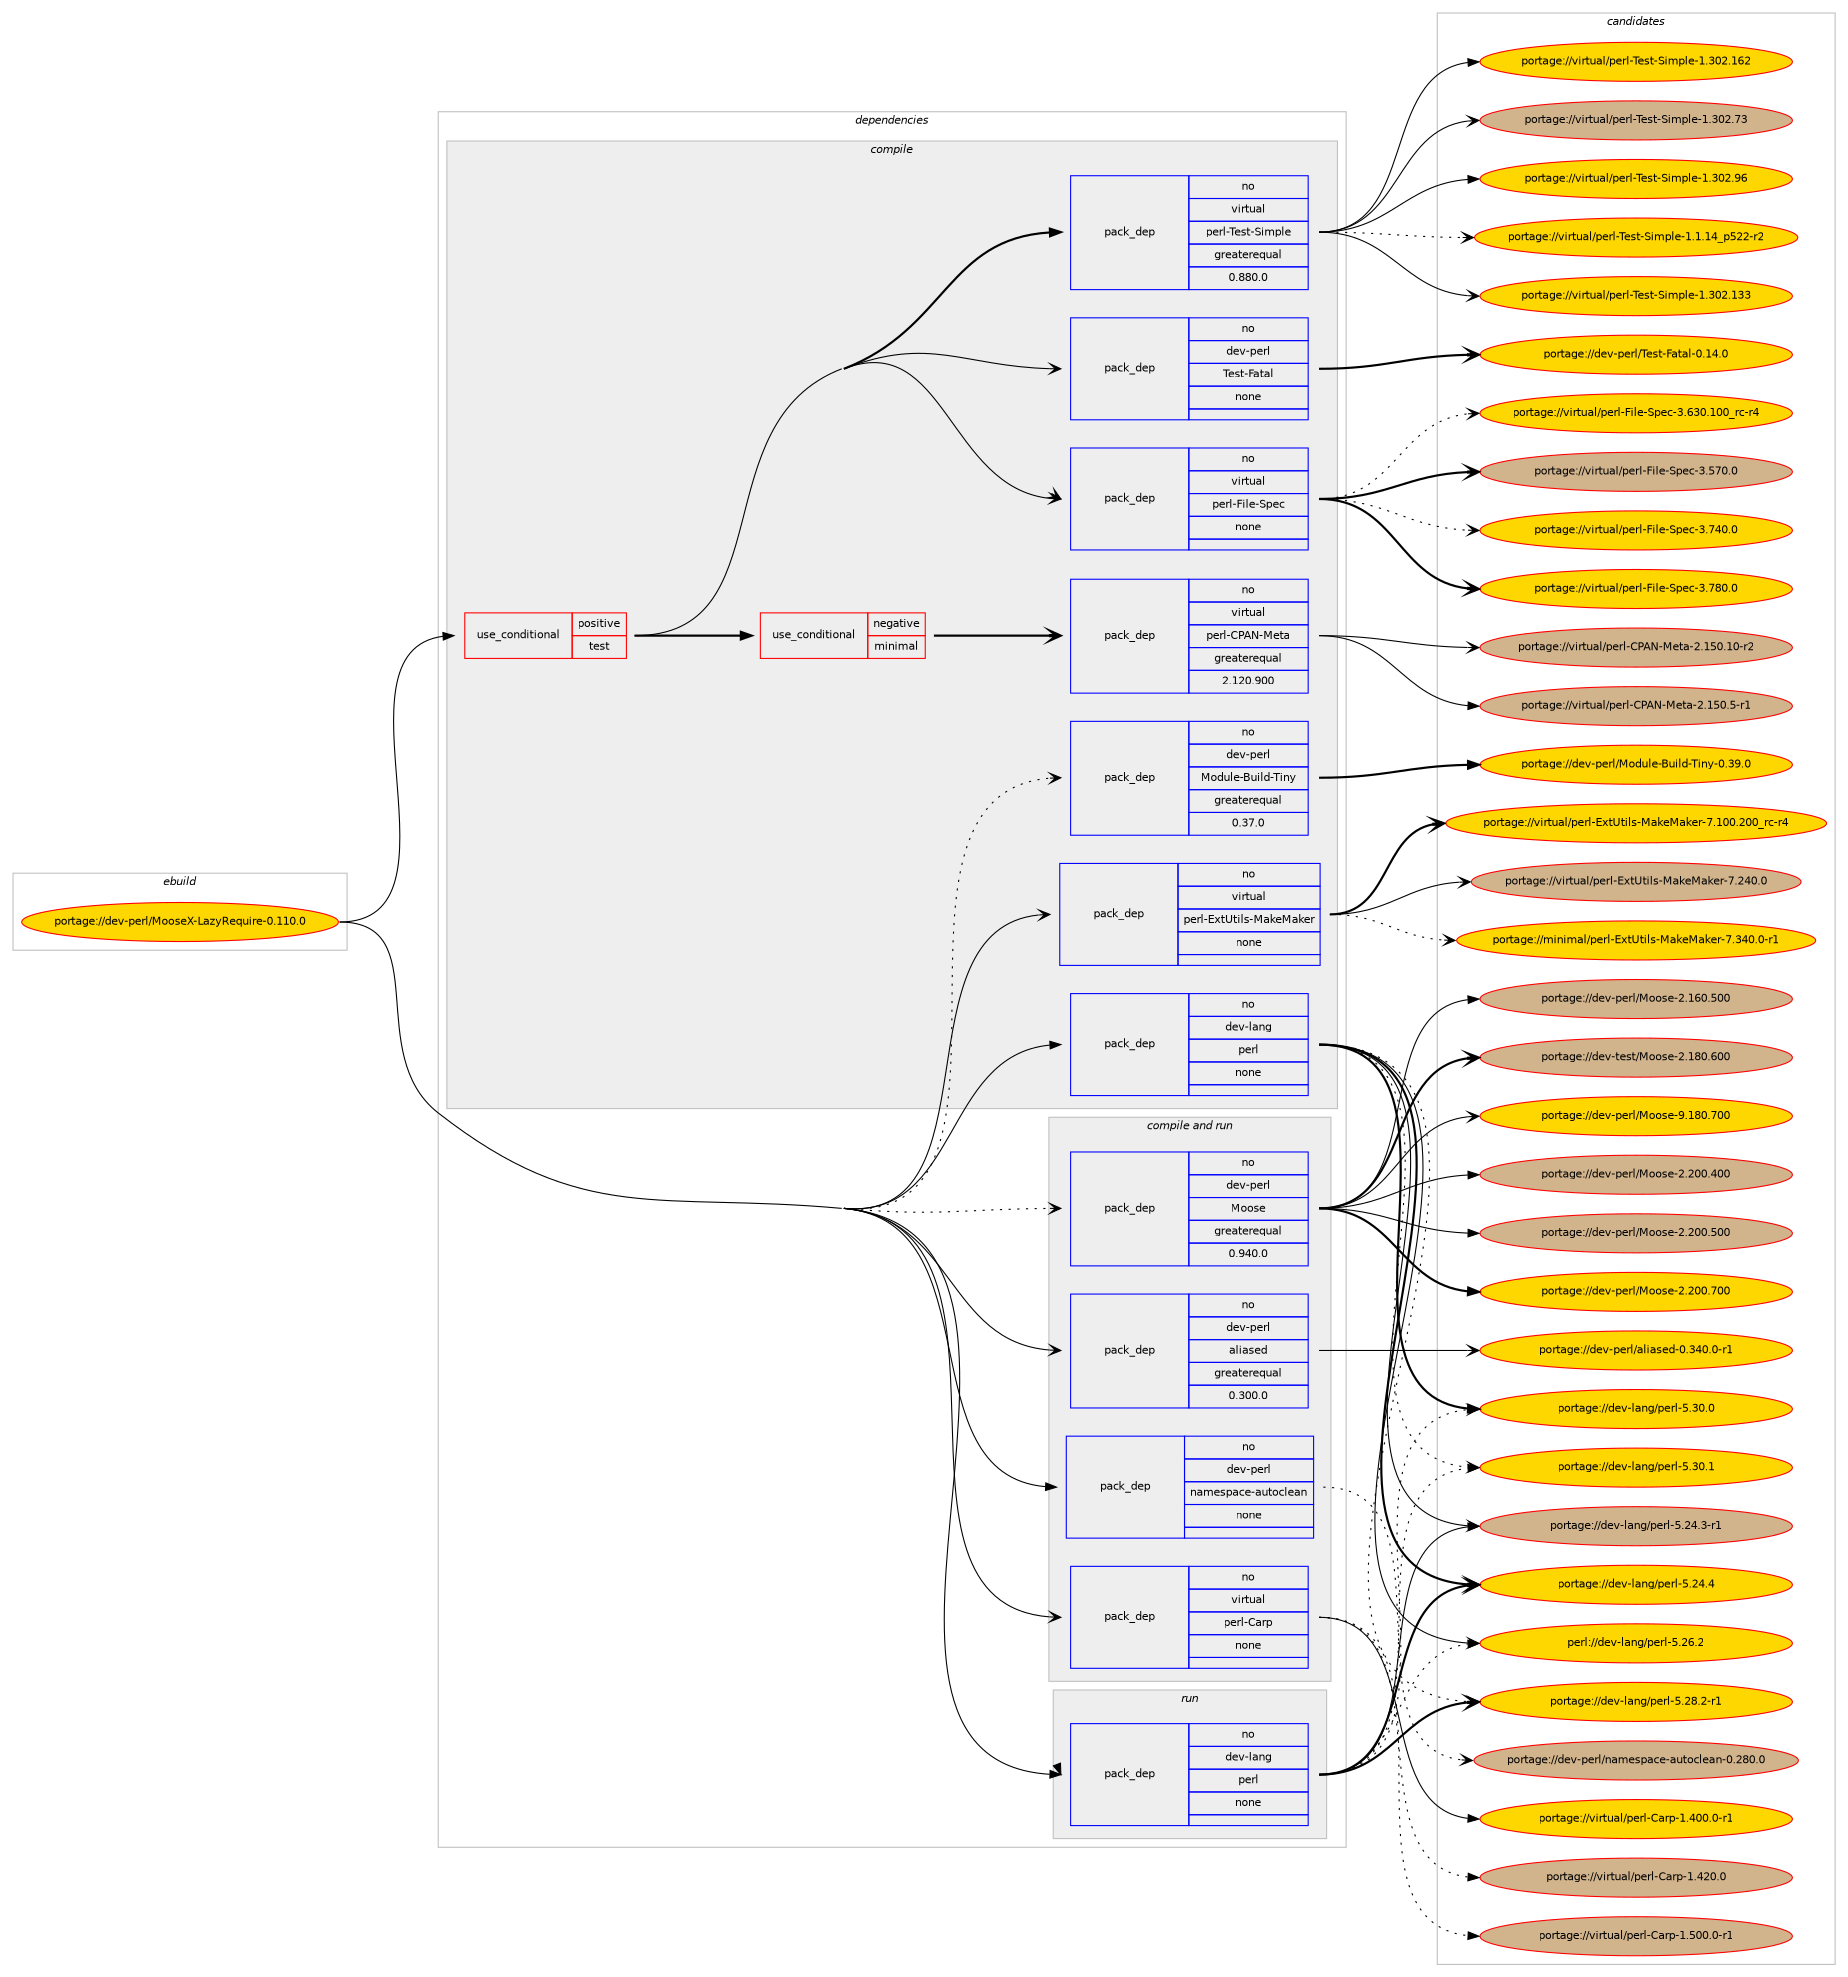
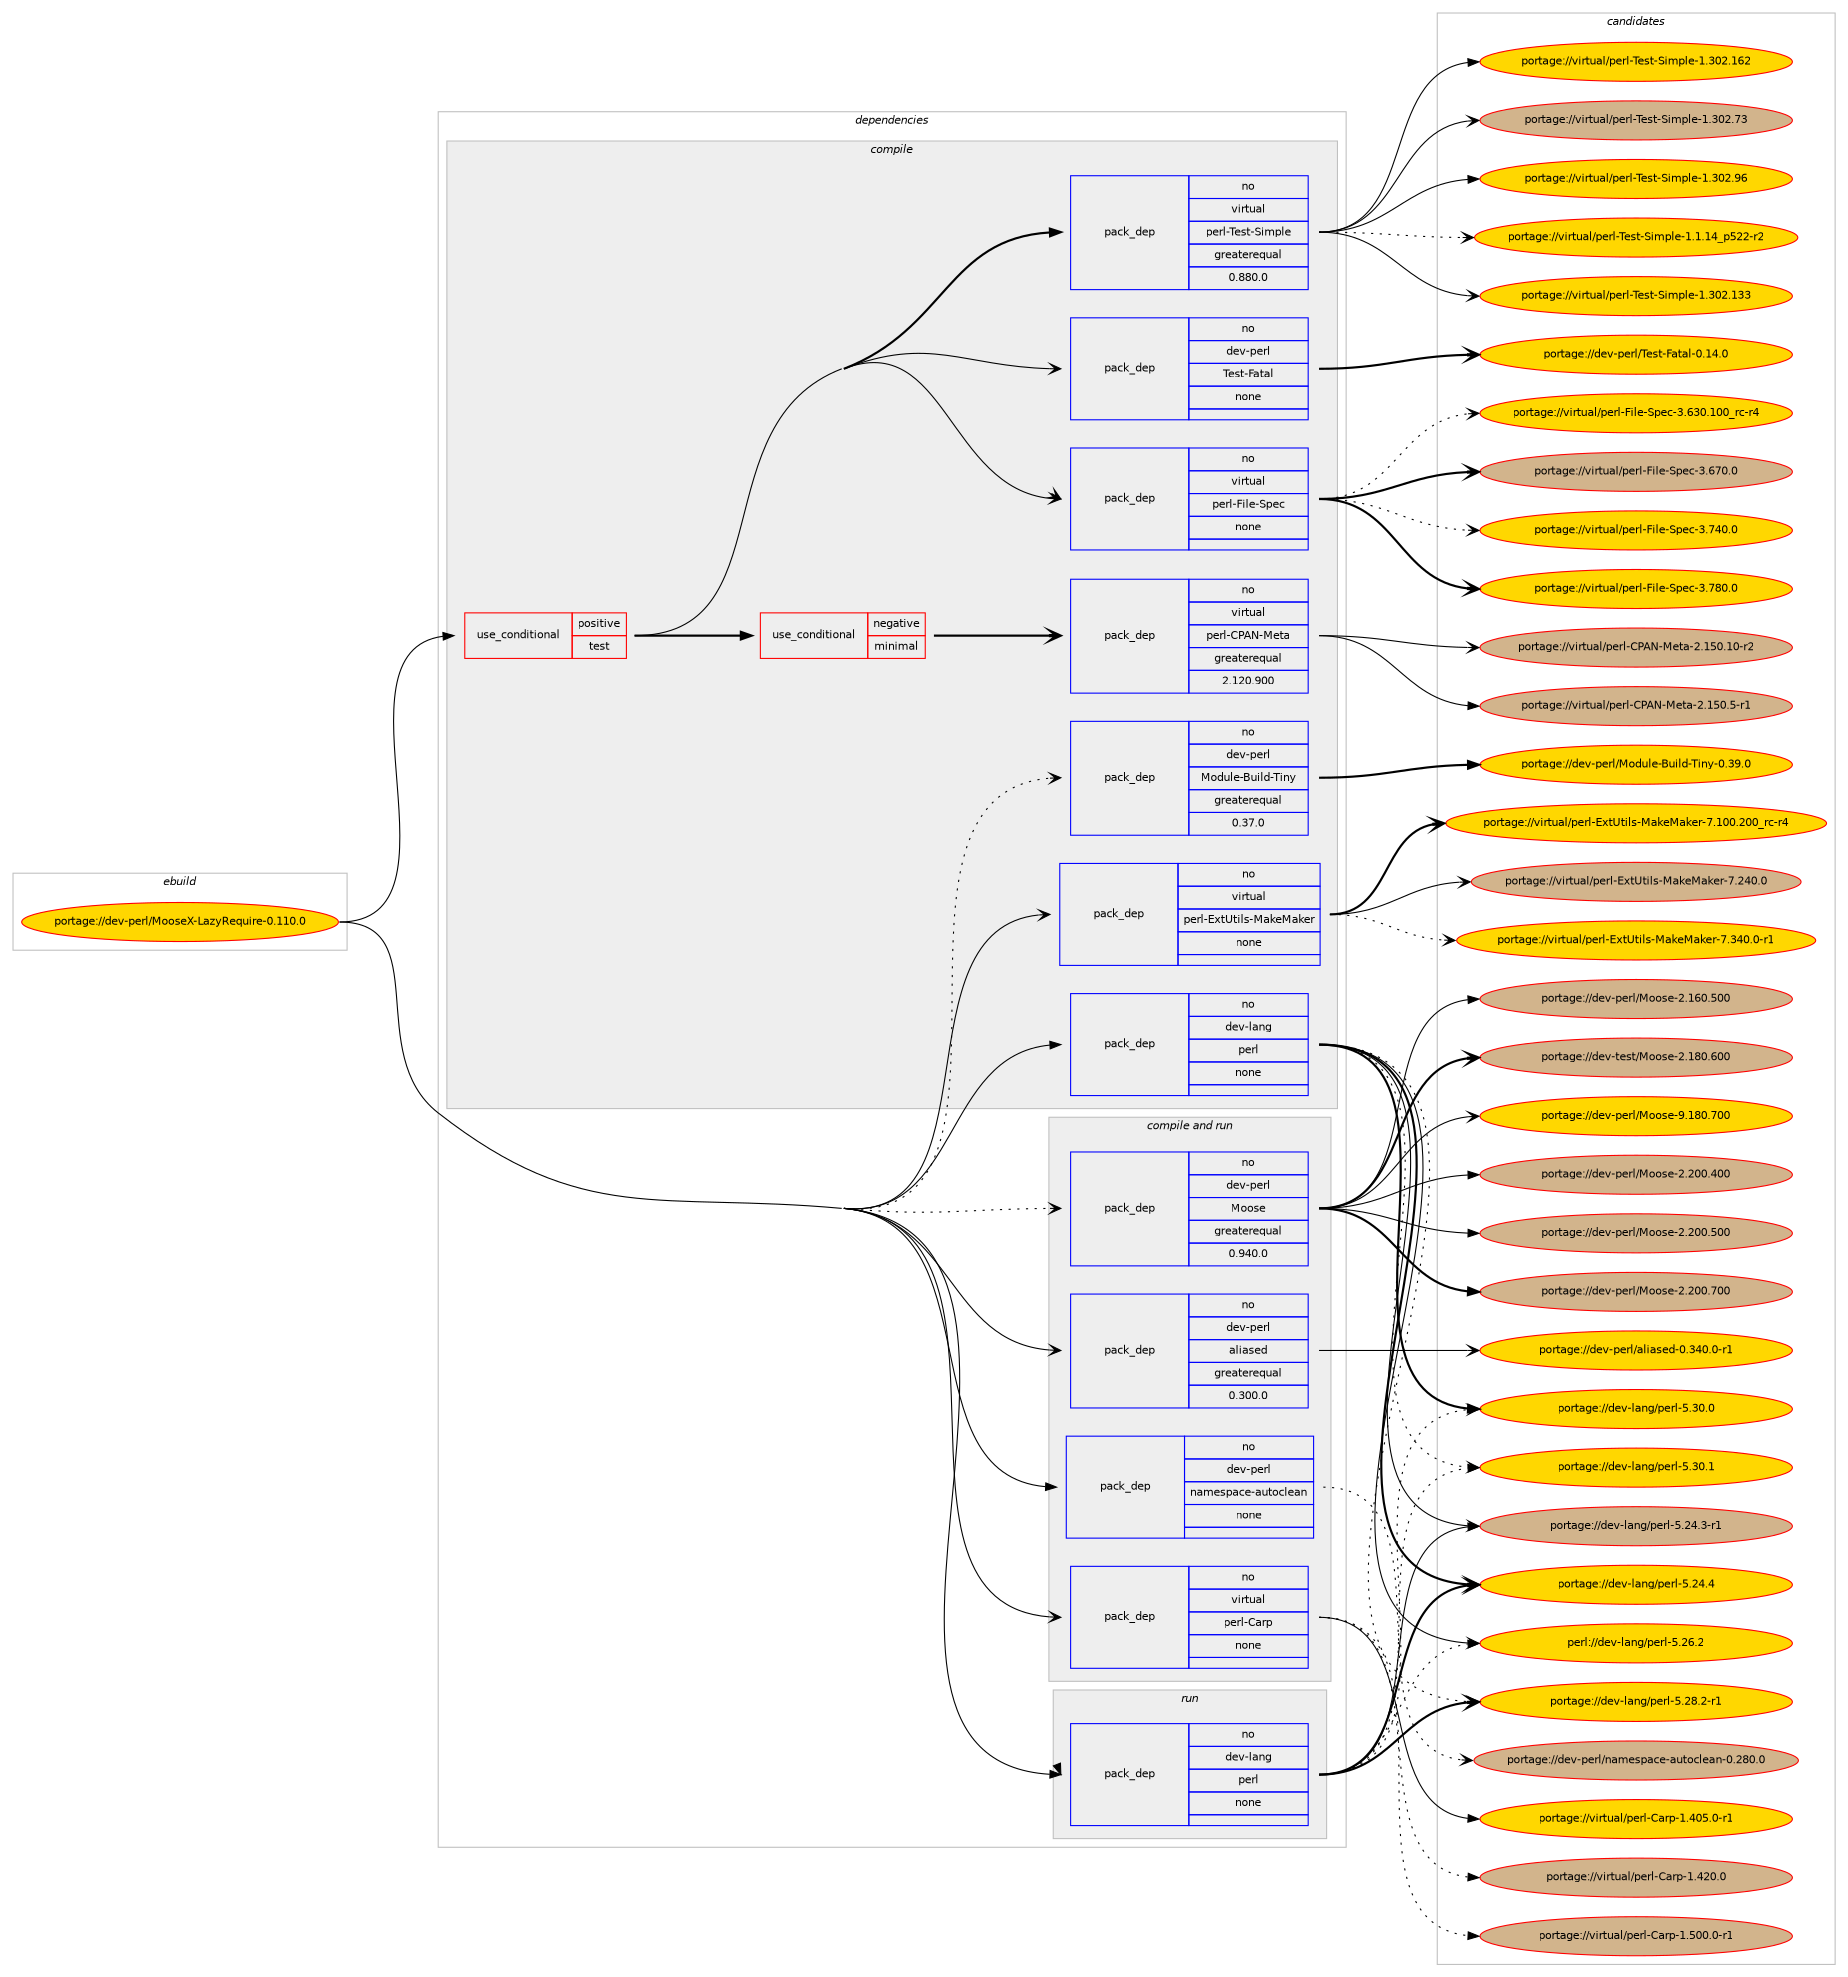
(1636, 472) -> (1636, 472)
(1636, 940) -> (1636, 940)
(1636, 1292) -> (1636, 1292)
(1636, 1819) -> (1636, 1819)
